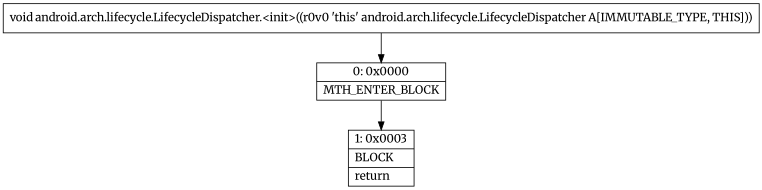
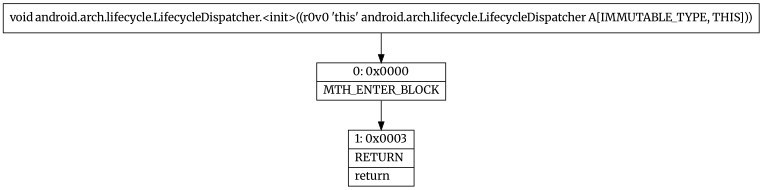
(374, 158) -> (379, 158)
